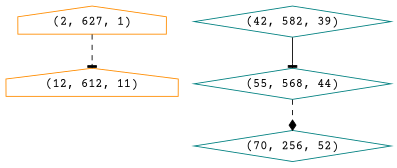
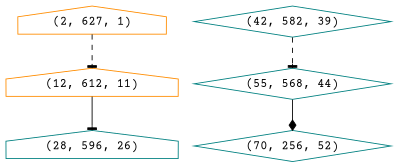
(293, 51) -> (293, 51)
(293, 110) -> (293, 110)
none -> (92, 146)
